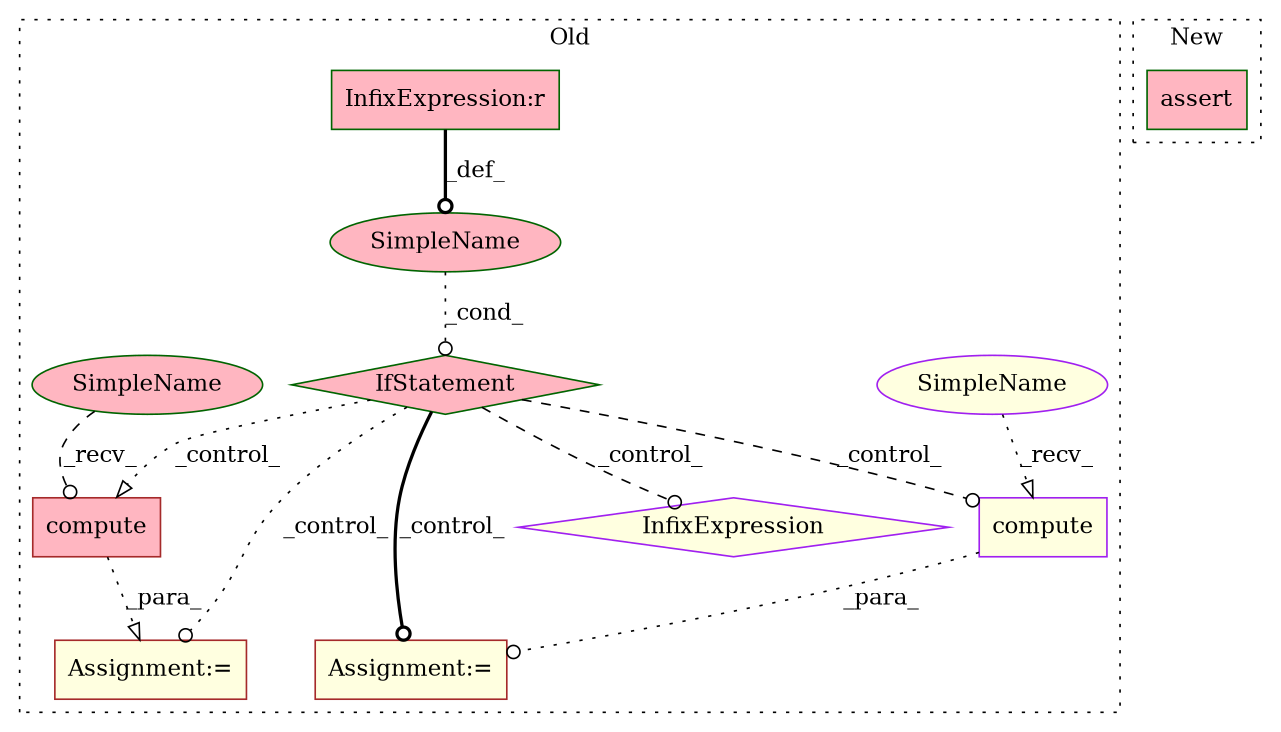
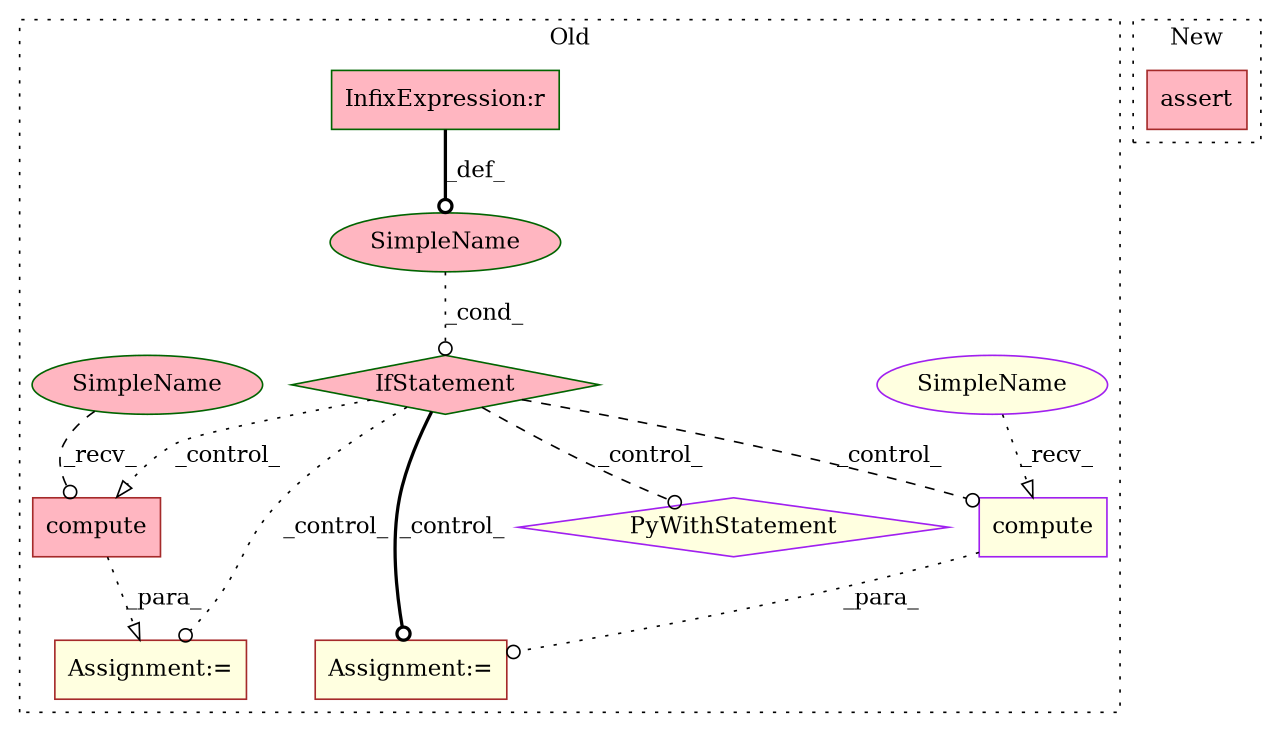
(1197, 100) -> (1197, 100)
(734, 527) -> (734, 527)
